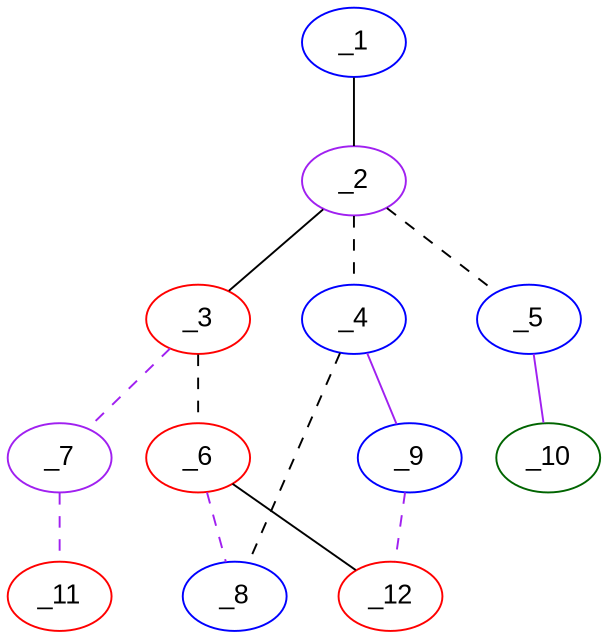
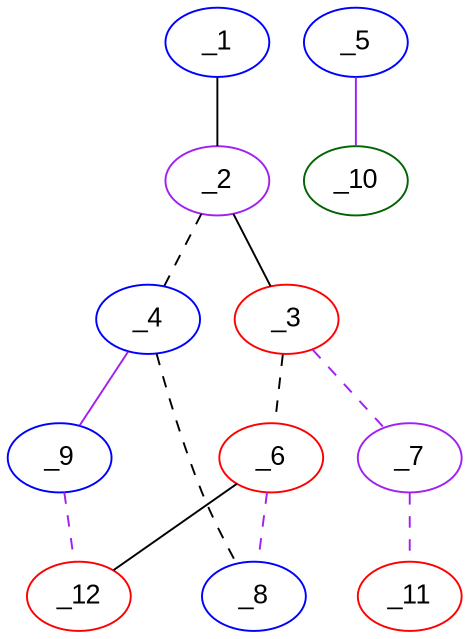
(442, 250) -> none
